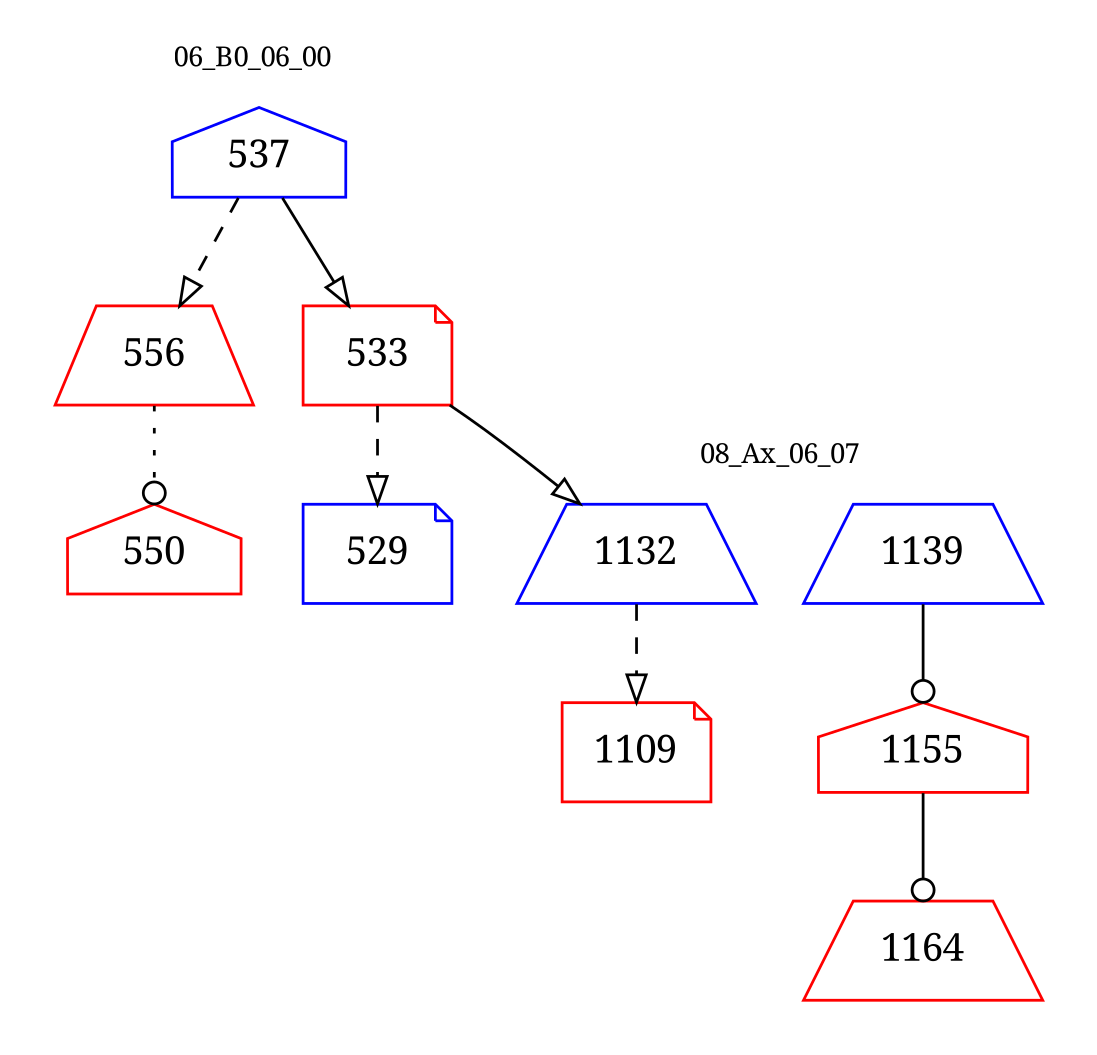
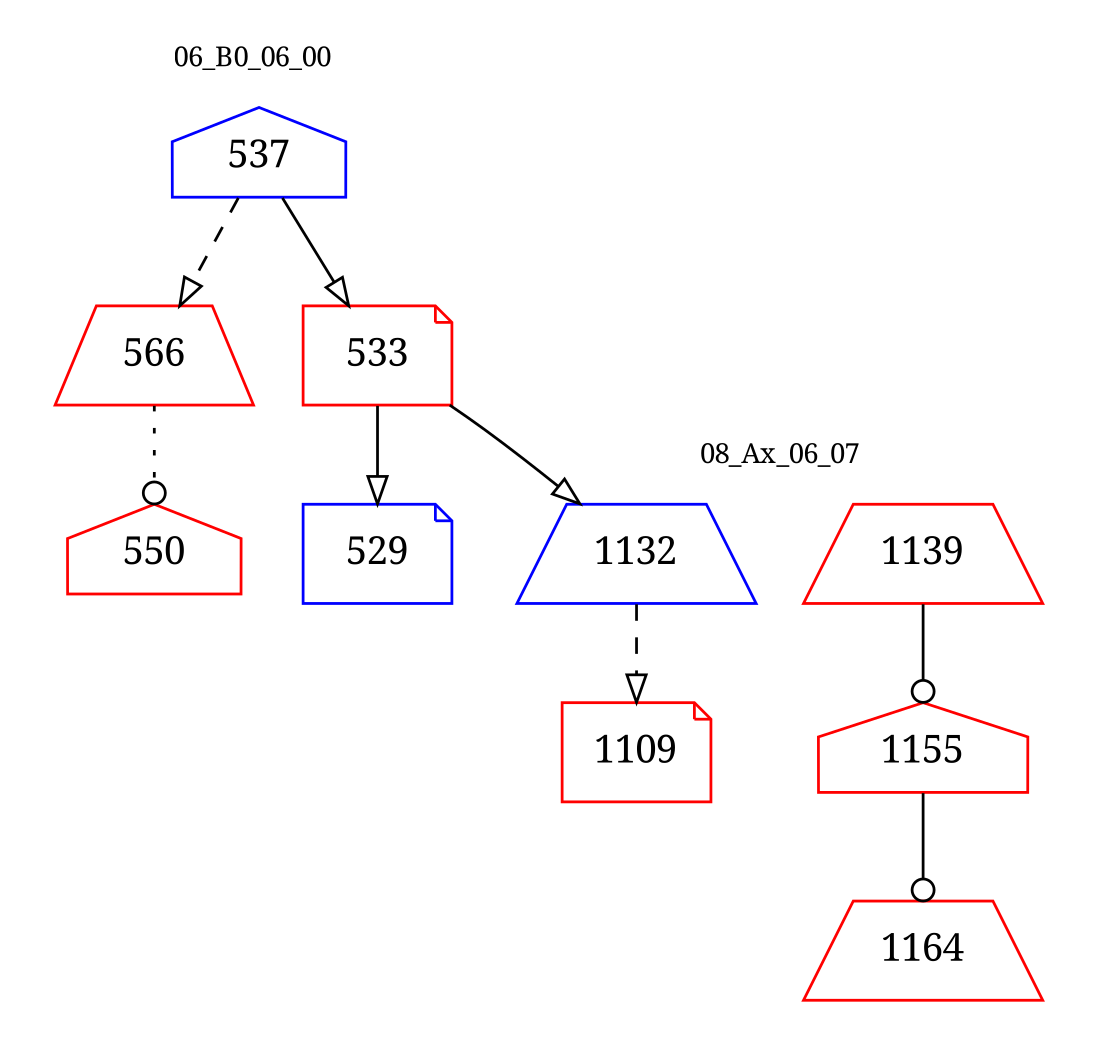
(154, 355) -> (154, 355)
(378, 441) -> (378, 441)
(923, 554) -> (923, 554)
